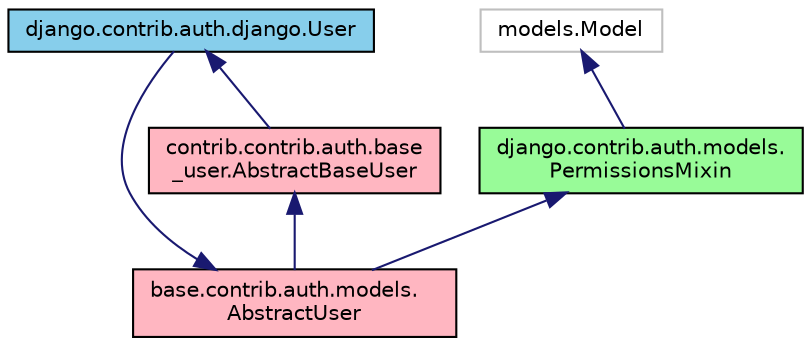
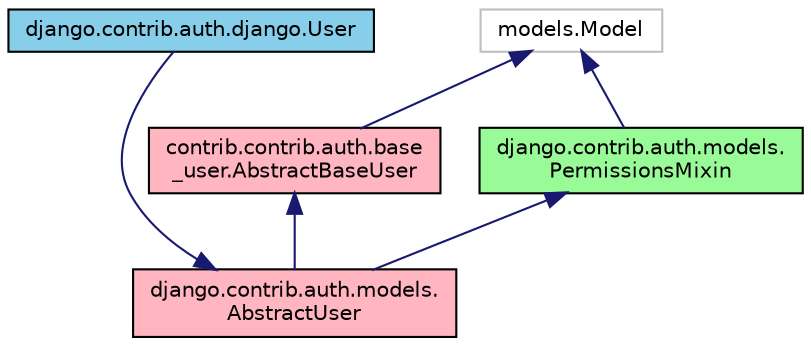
(245, 98) -> (436, 94)
(295, 303) -> (295, 303)
